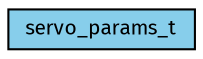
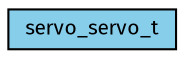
(102, 29) -> (92, 29)
